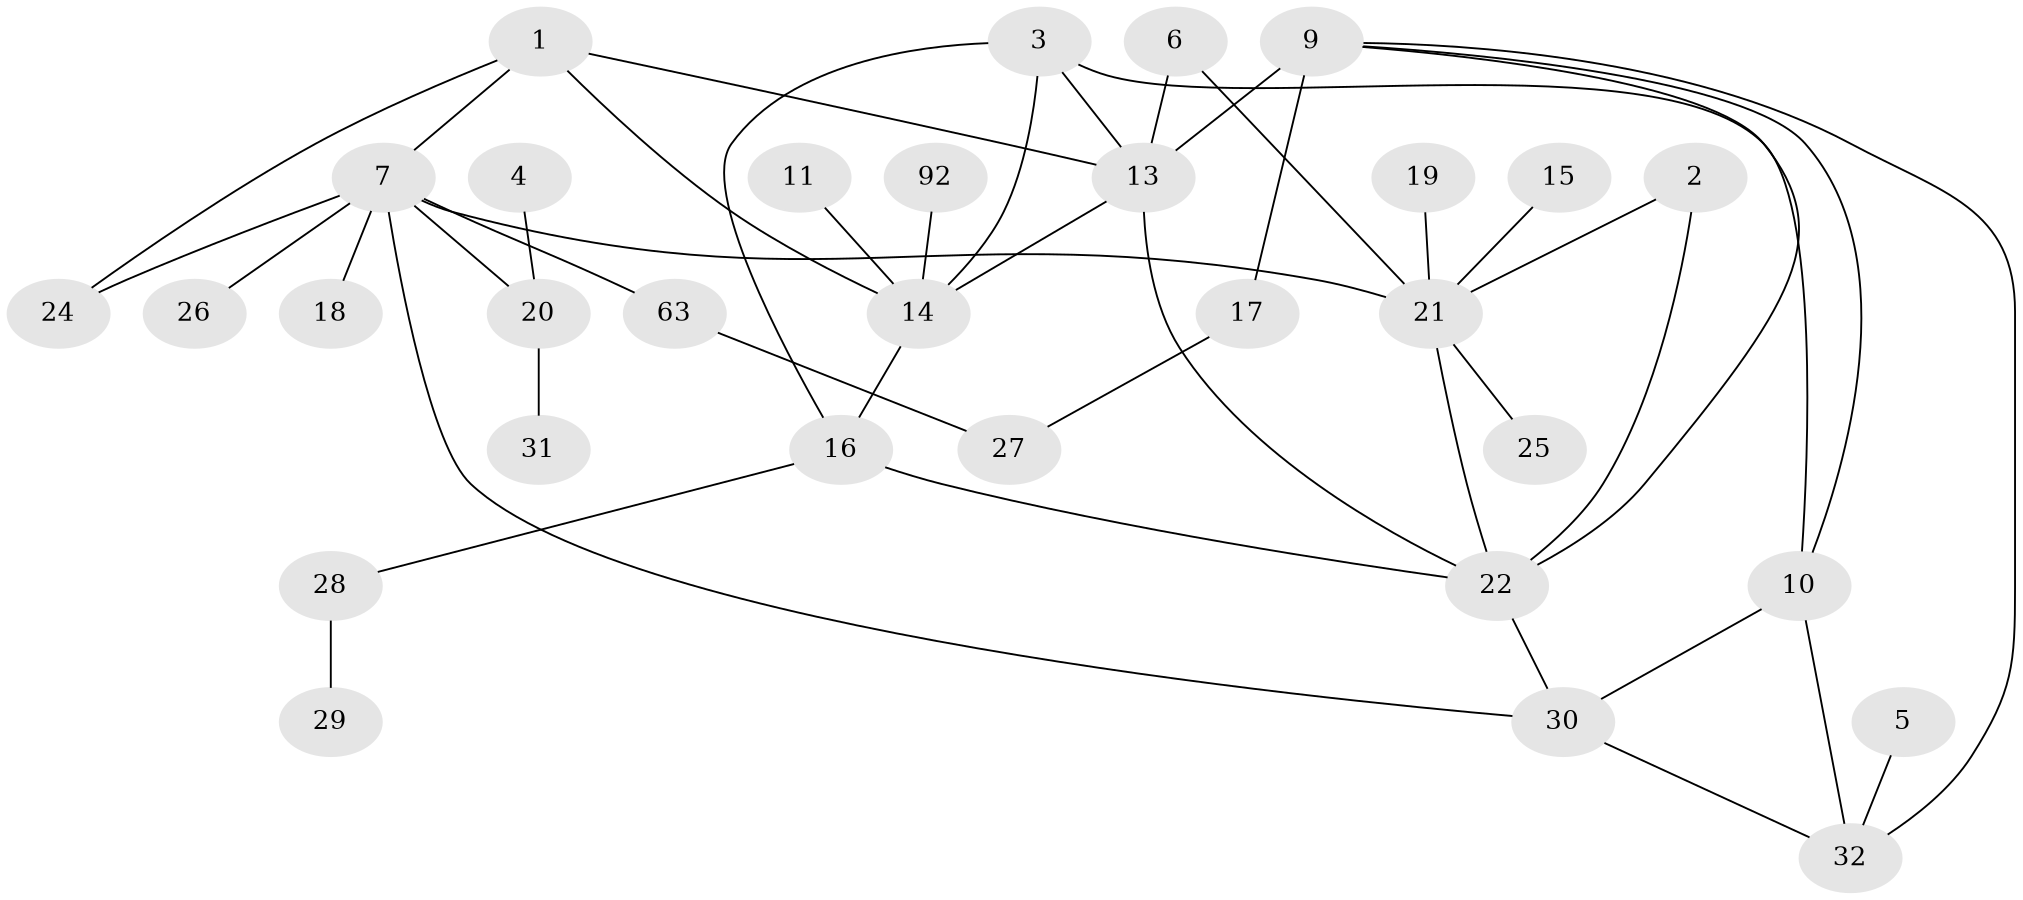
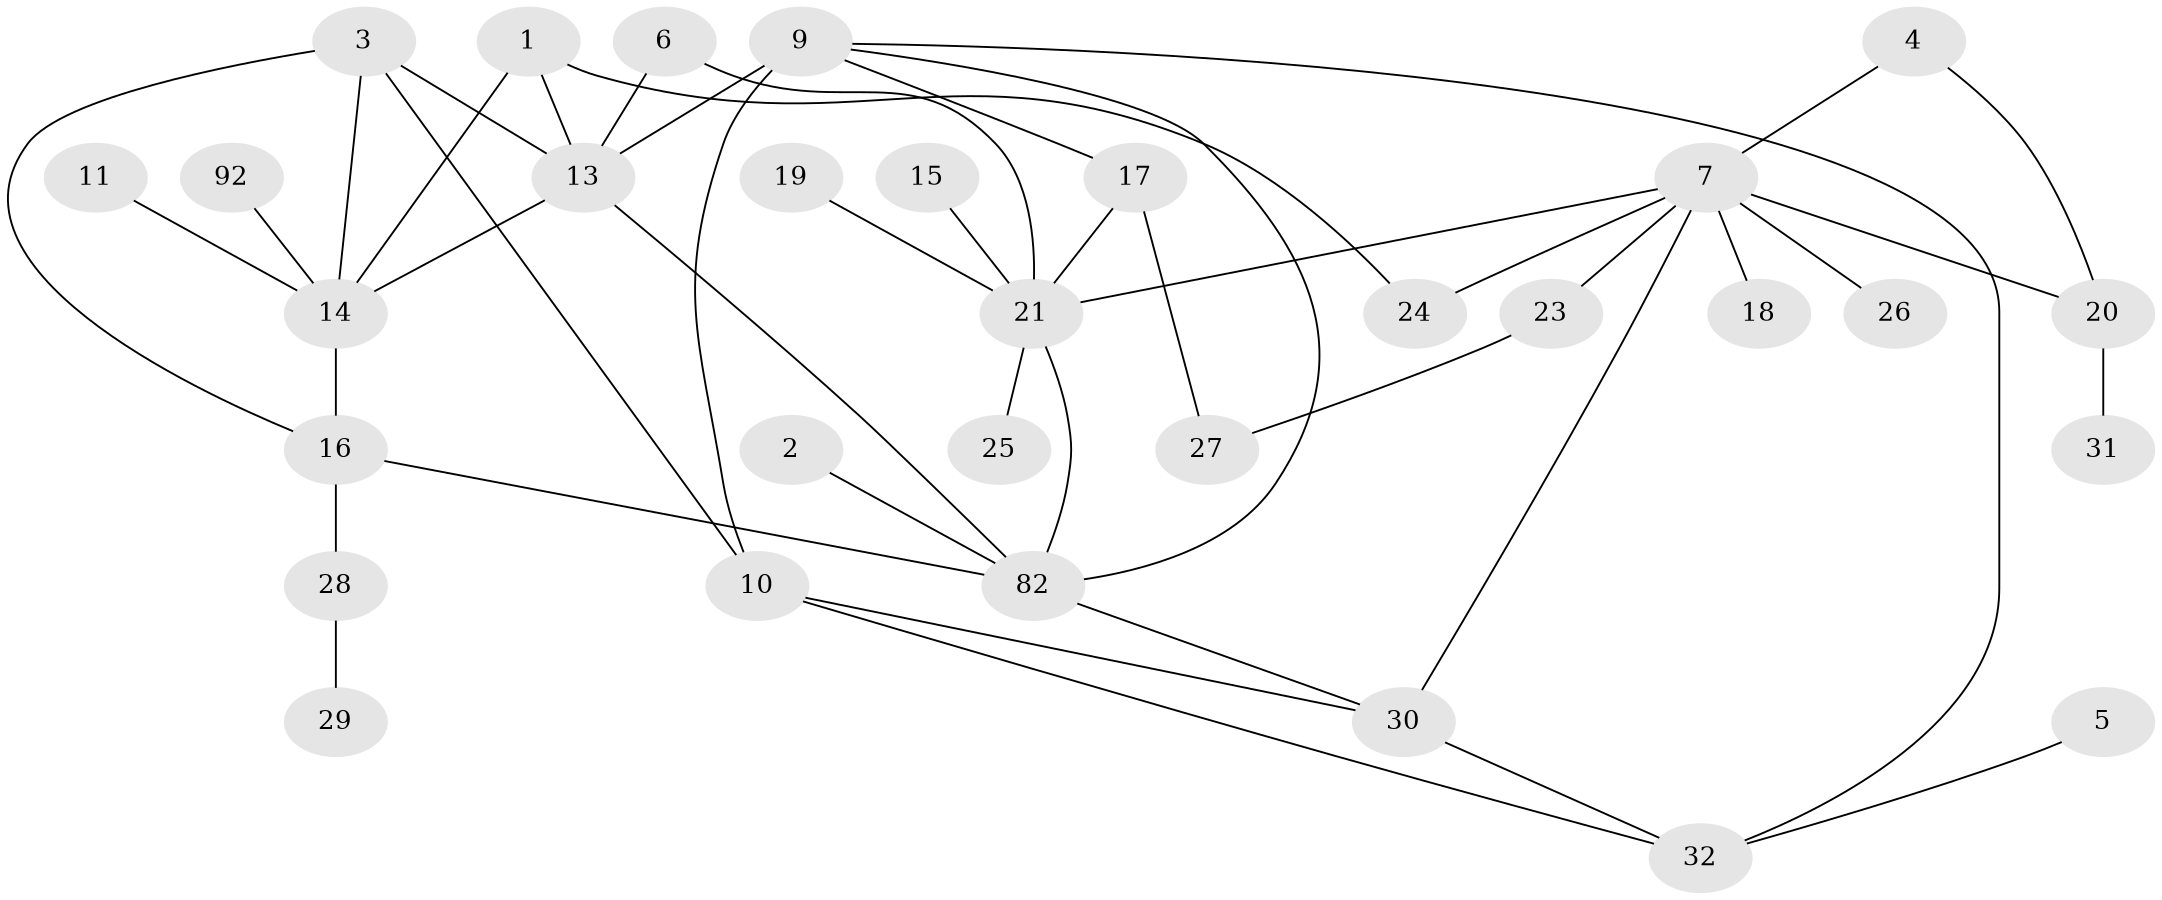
(462, 110) -> (1810, 110)
(1563, 246) -> (1083, 246)
(675, 314) -> (1551, 314)
(1497, 586) -> (1033, 586)
